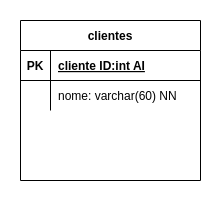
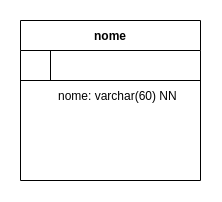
(110, 36) -> (110, 36)
(36, 66) -> none
(126, 66) -> none
